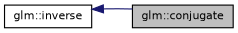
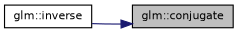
(118, 9) -> (107, 24)
